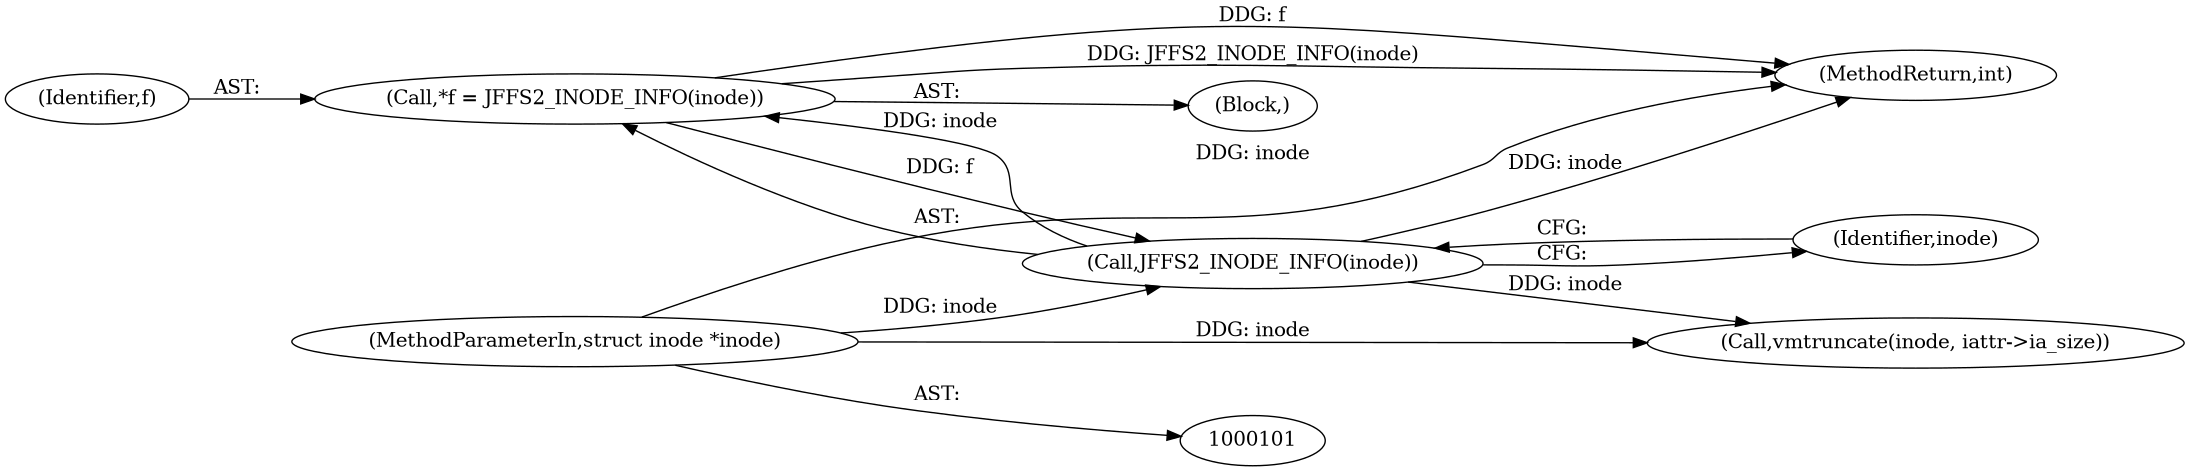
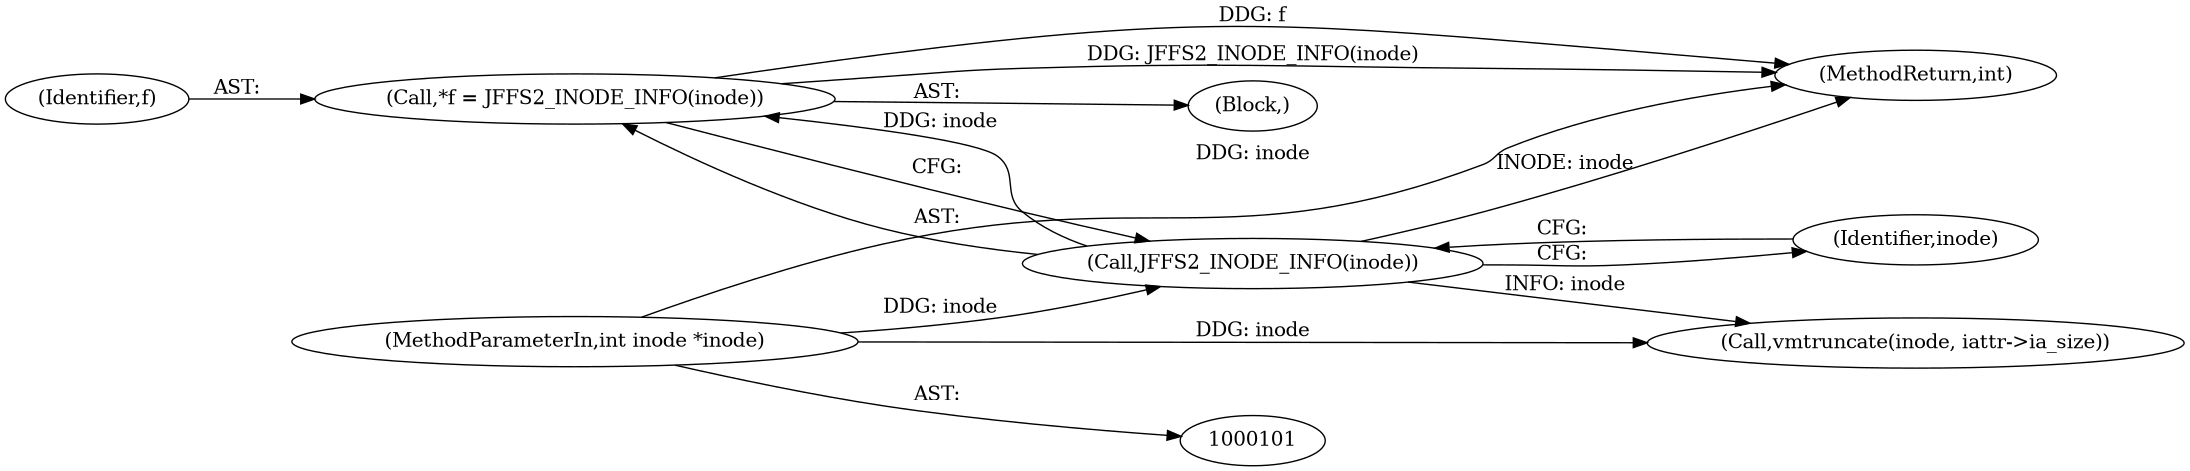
(1565, 164) -> (1565, 164)
(940, 168) -> (940, 168)
(1565, 285) -> (1565, 285)
(575, 342) -> (575, 342)
